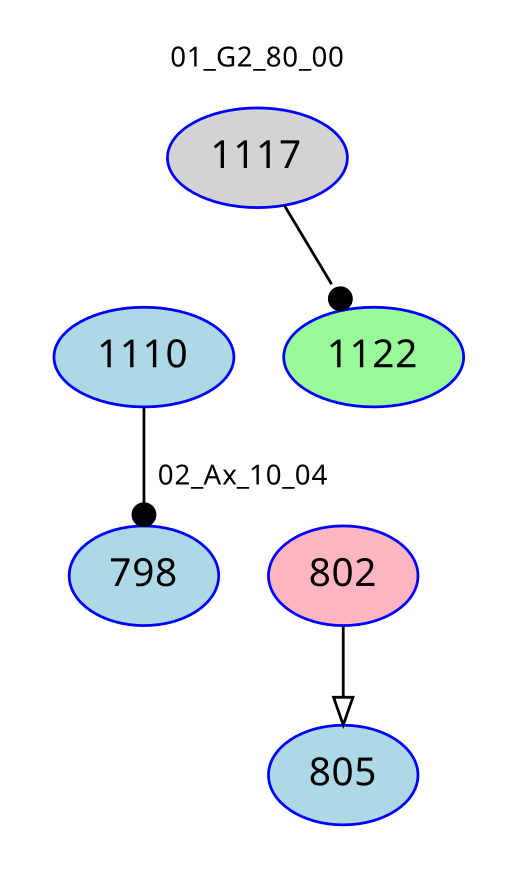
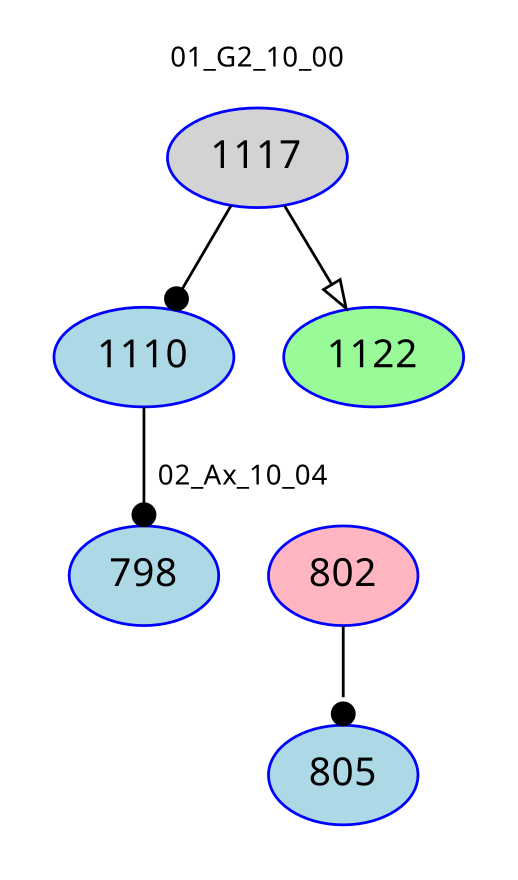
(259, 60) -> (259, 60)
(308, 245) -> (308, 245)
none -> (207, 247)
(343, 662) -> (343, 662)
